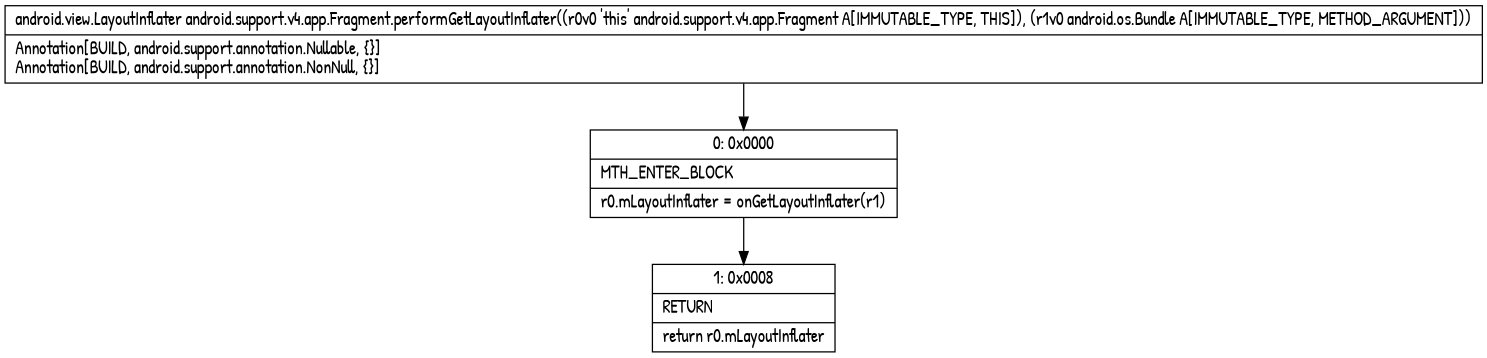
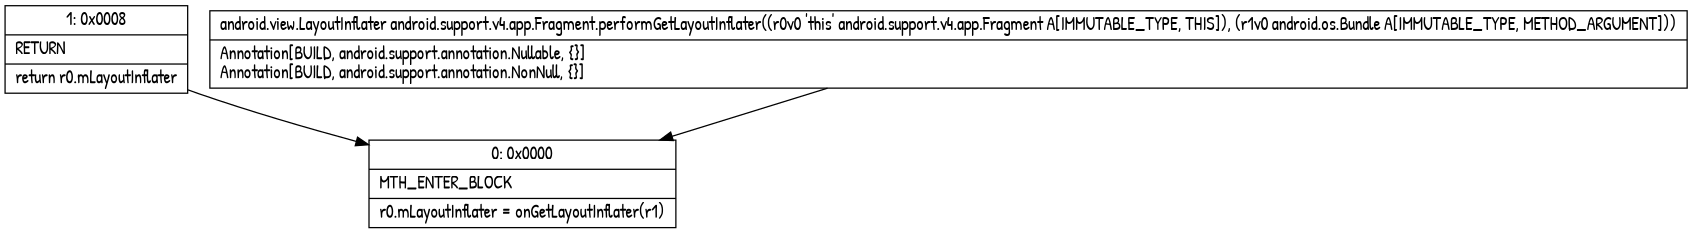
(744, 235) -> (272, 117)
